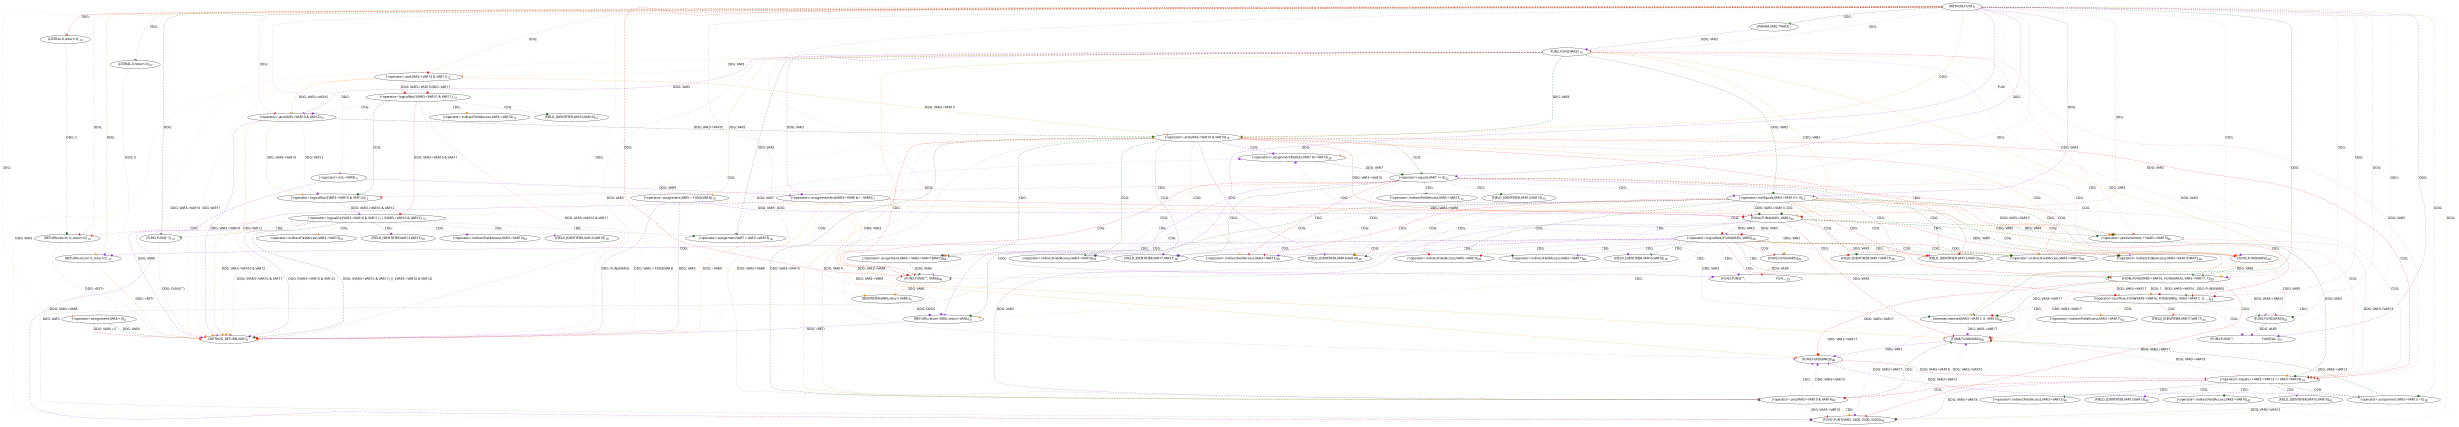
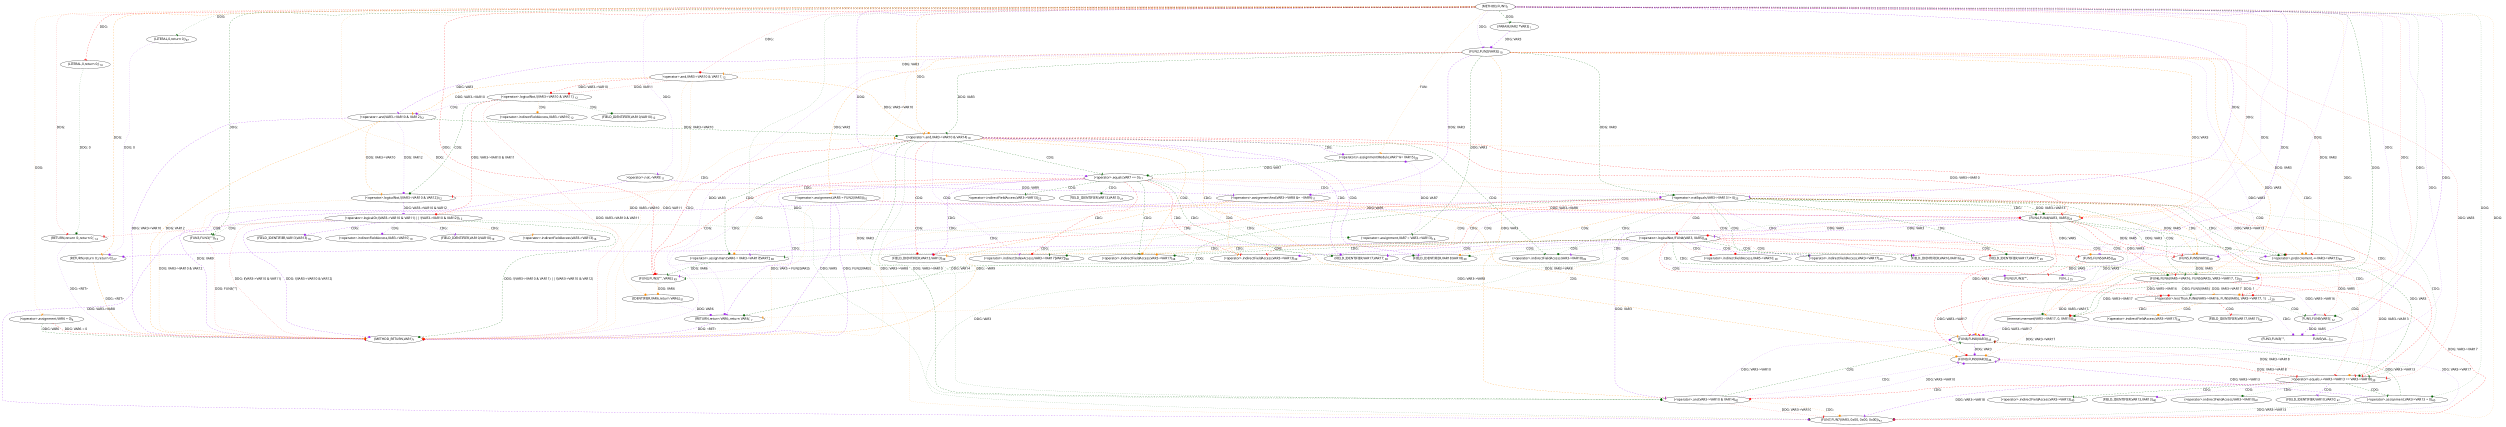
(1051, 7) -> none
(1480, 226) -> (1993, 242)
(926, 309) -> (705, 309)
